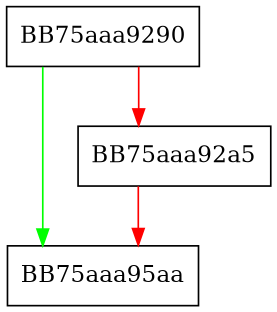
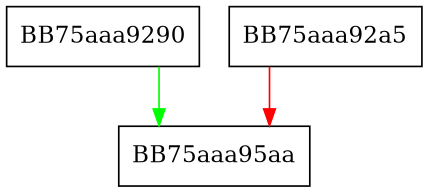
(139, 88) -> none
